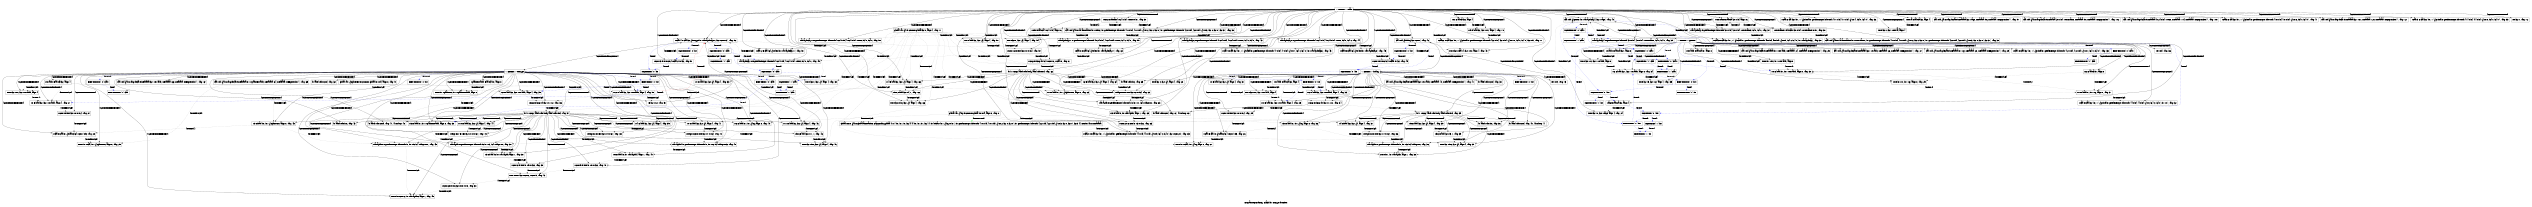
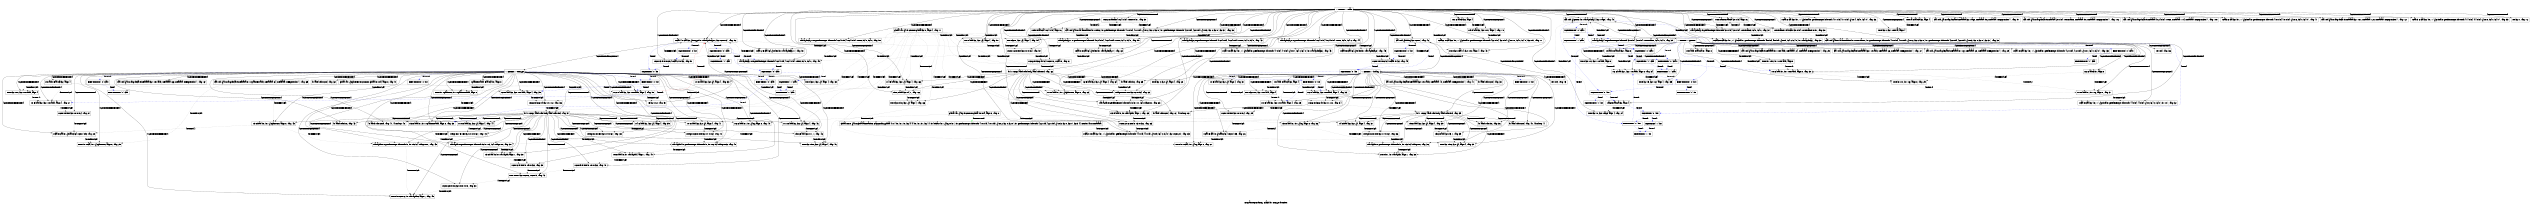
(984, 11) -> none
